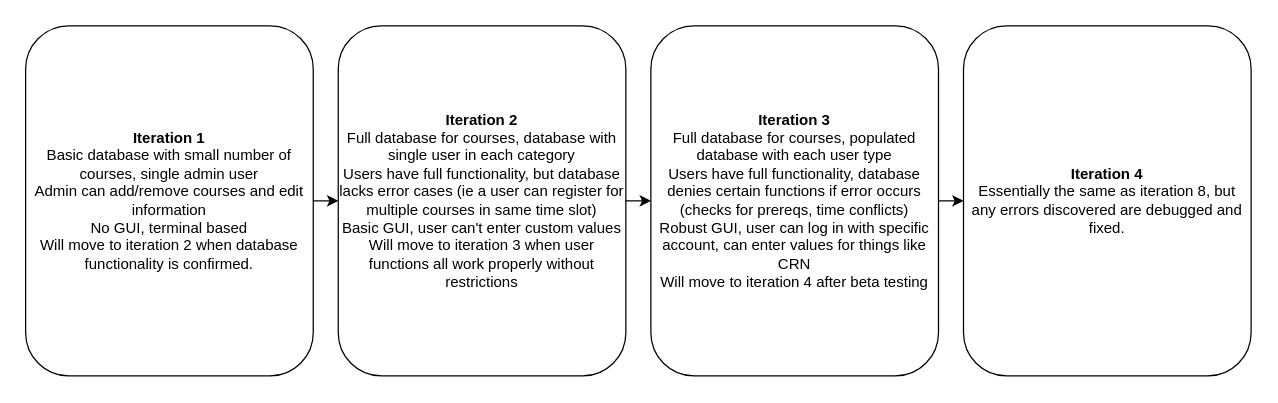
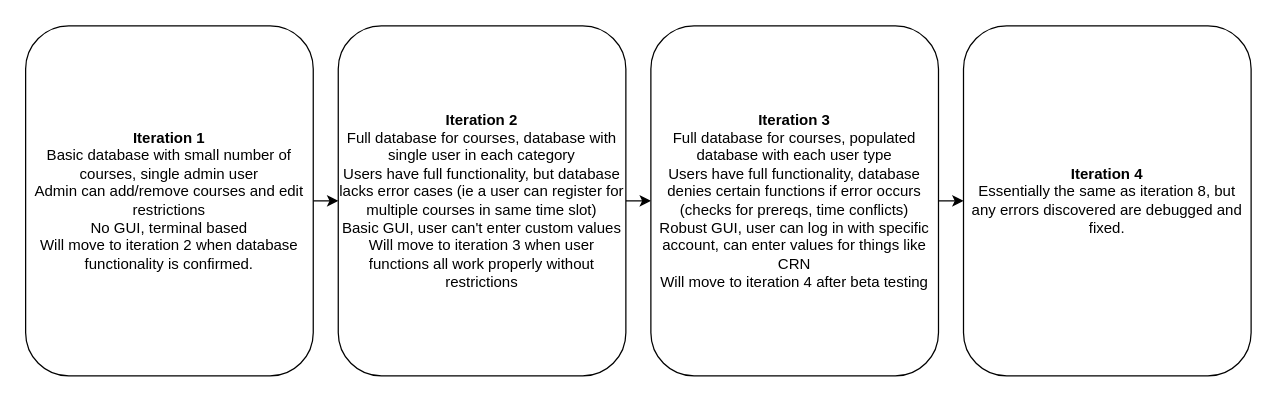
(169, 201) -> (169, 201)
